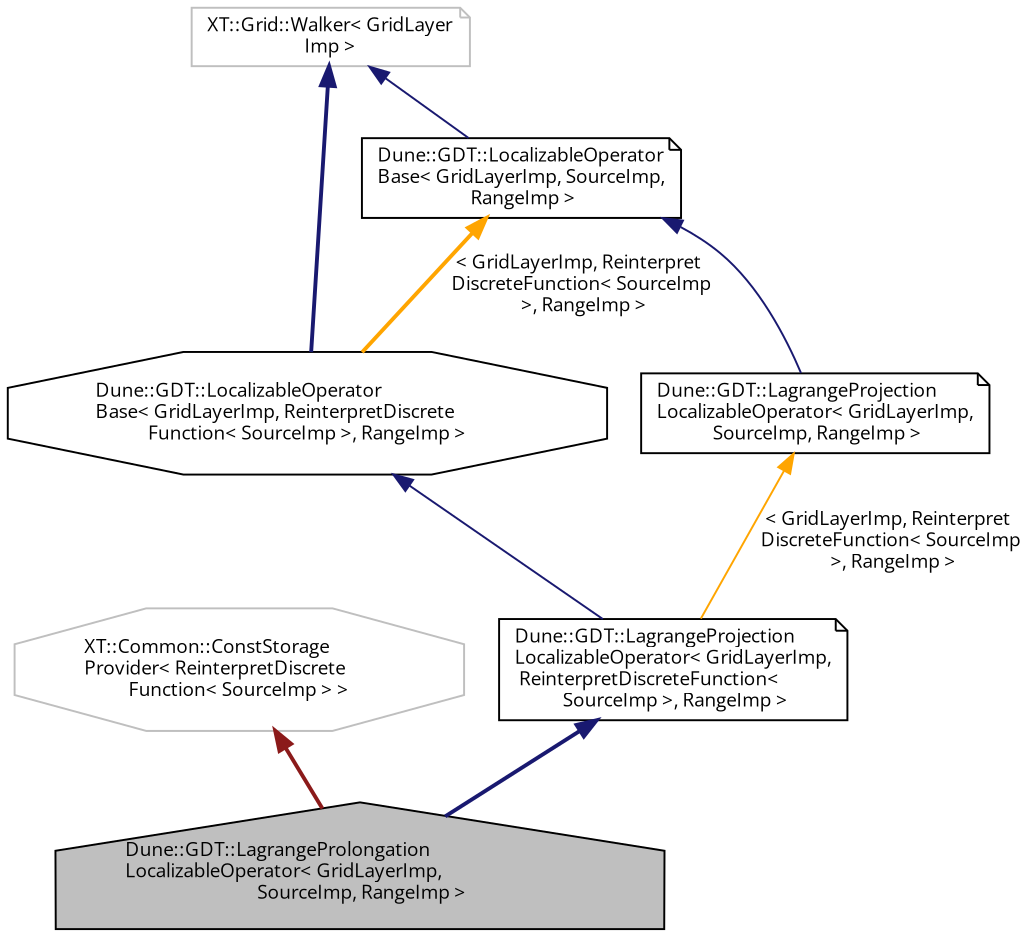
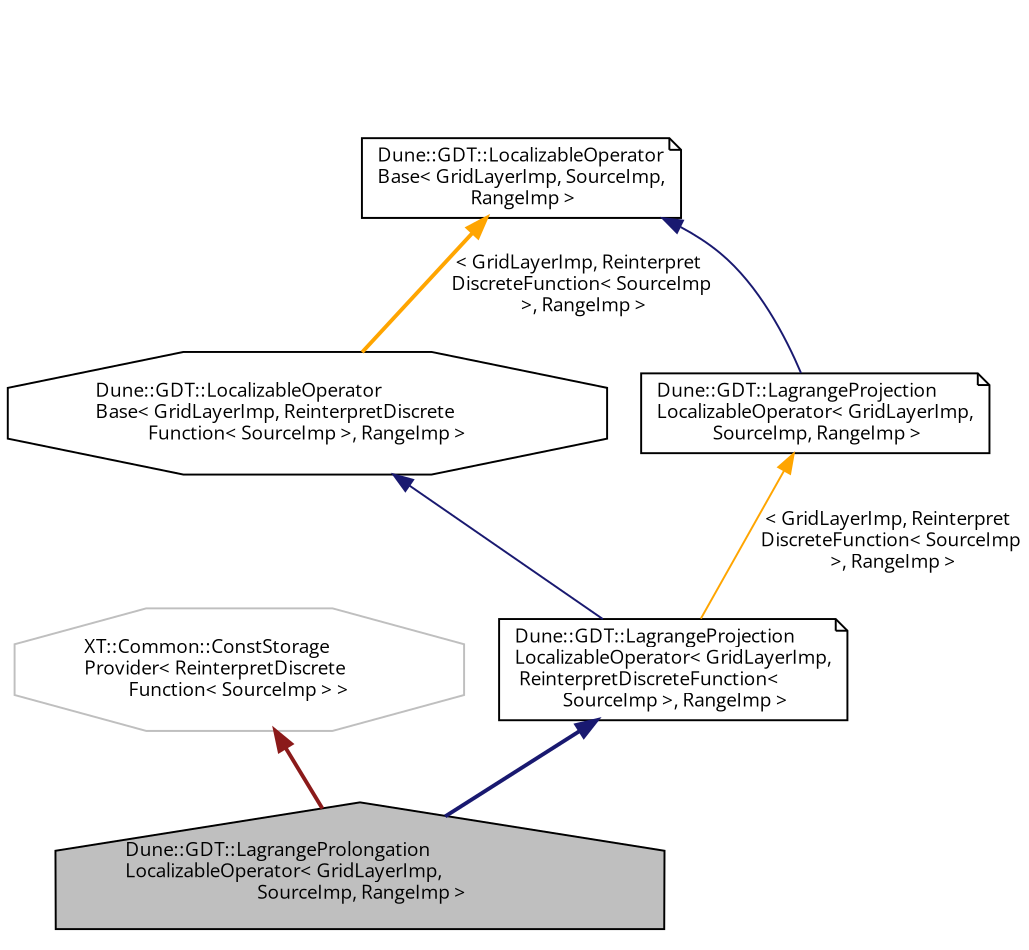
(331, 37) -> none
